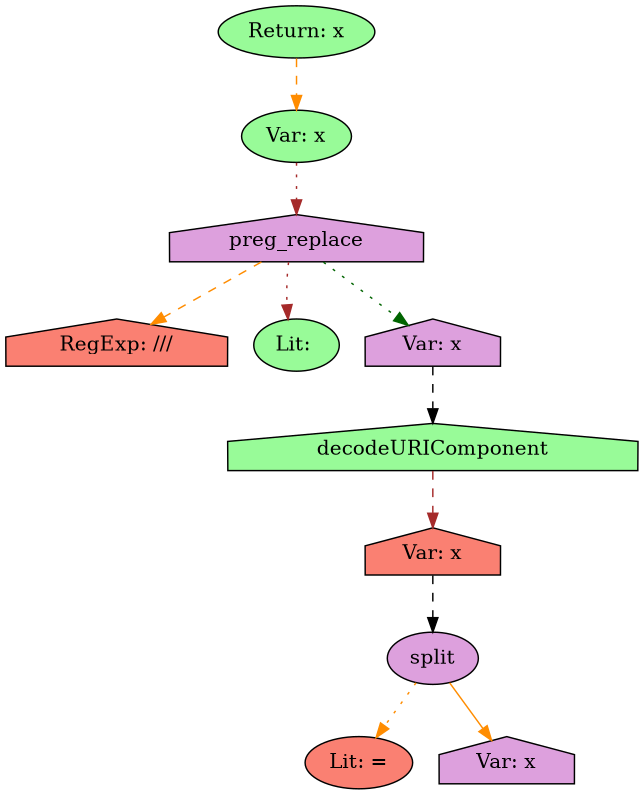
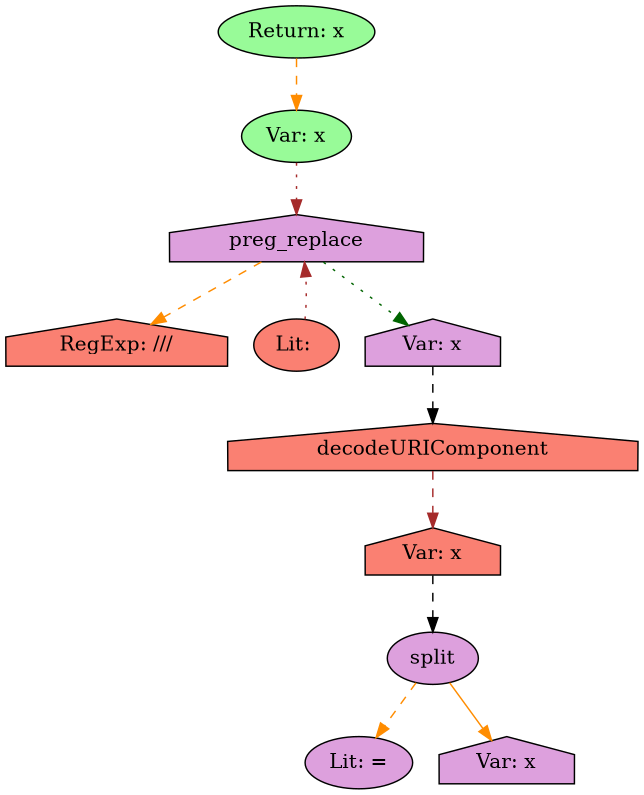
(287, 283) -> (306, 298)
(297, 345) -> (297, 345)
(433, 450) -> (433, 450)
(400, 704) -> (400, 704)
(359, 763) -> (359, 763)
